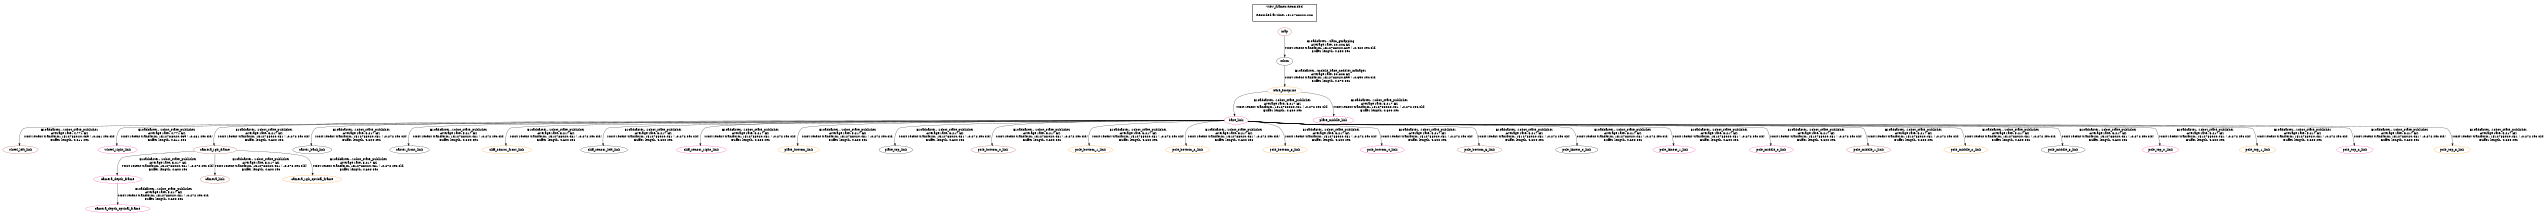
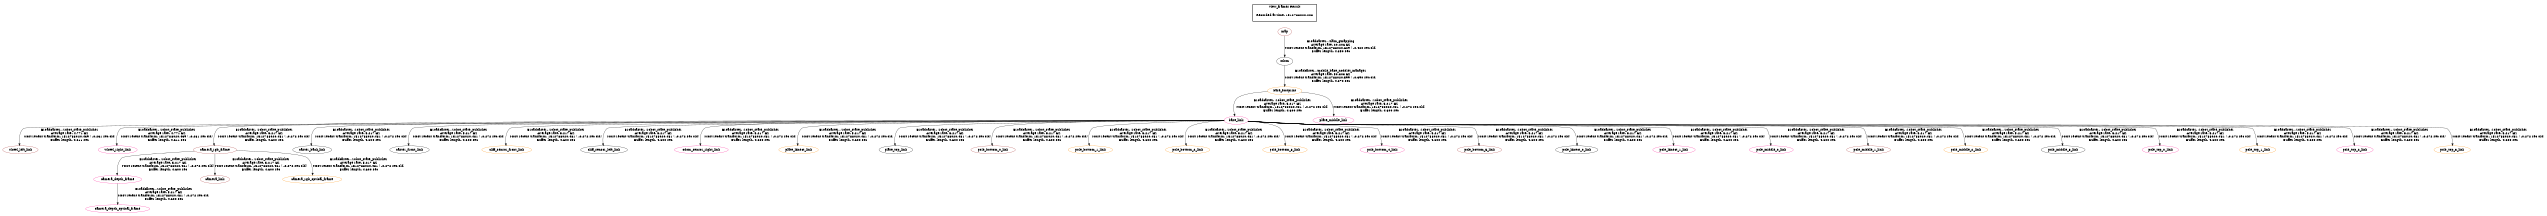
(1285, 7) -> (1285, 7)
(701, 150) -> (701, 150)
(799, 150) -> (799, 150)
